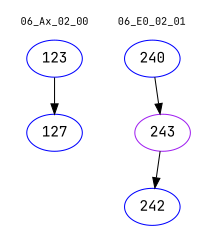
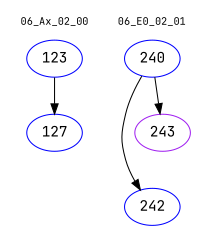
(158, 164) -> (123, 128)
